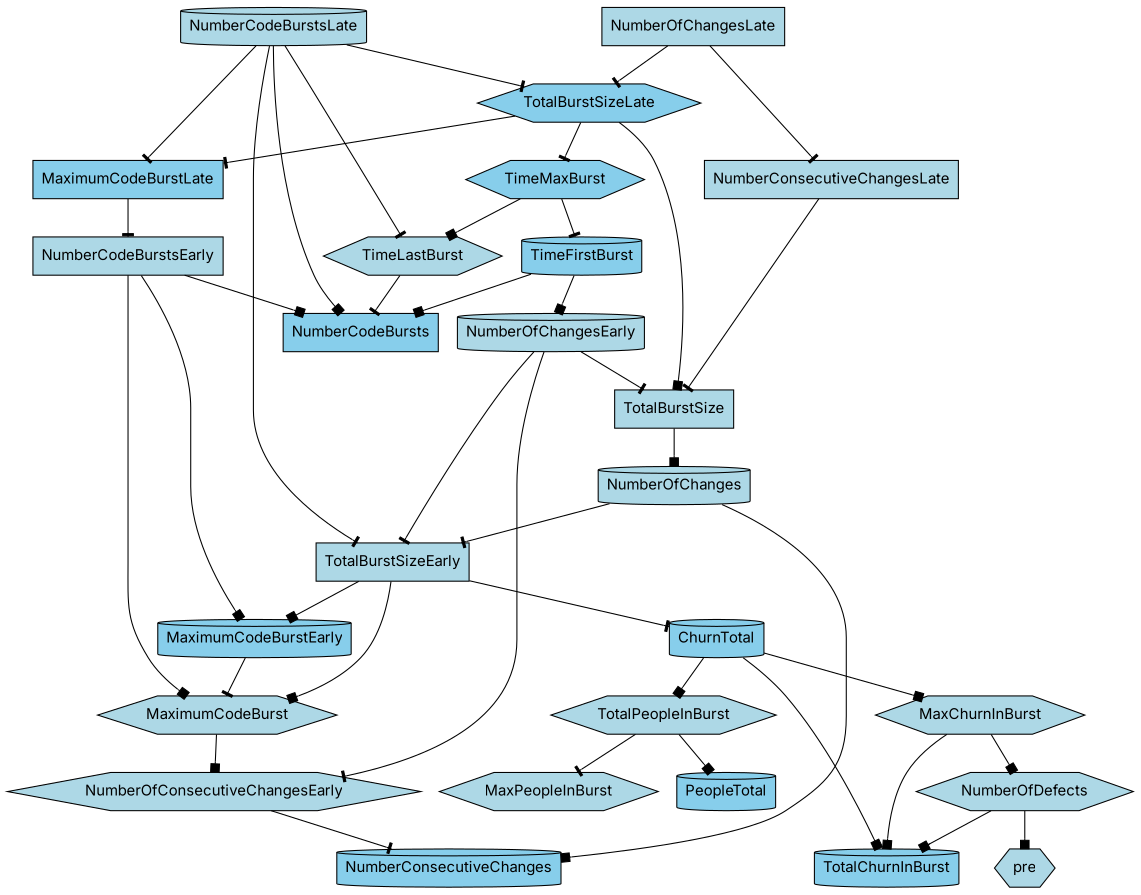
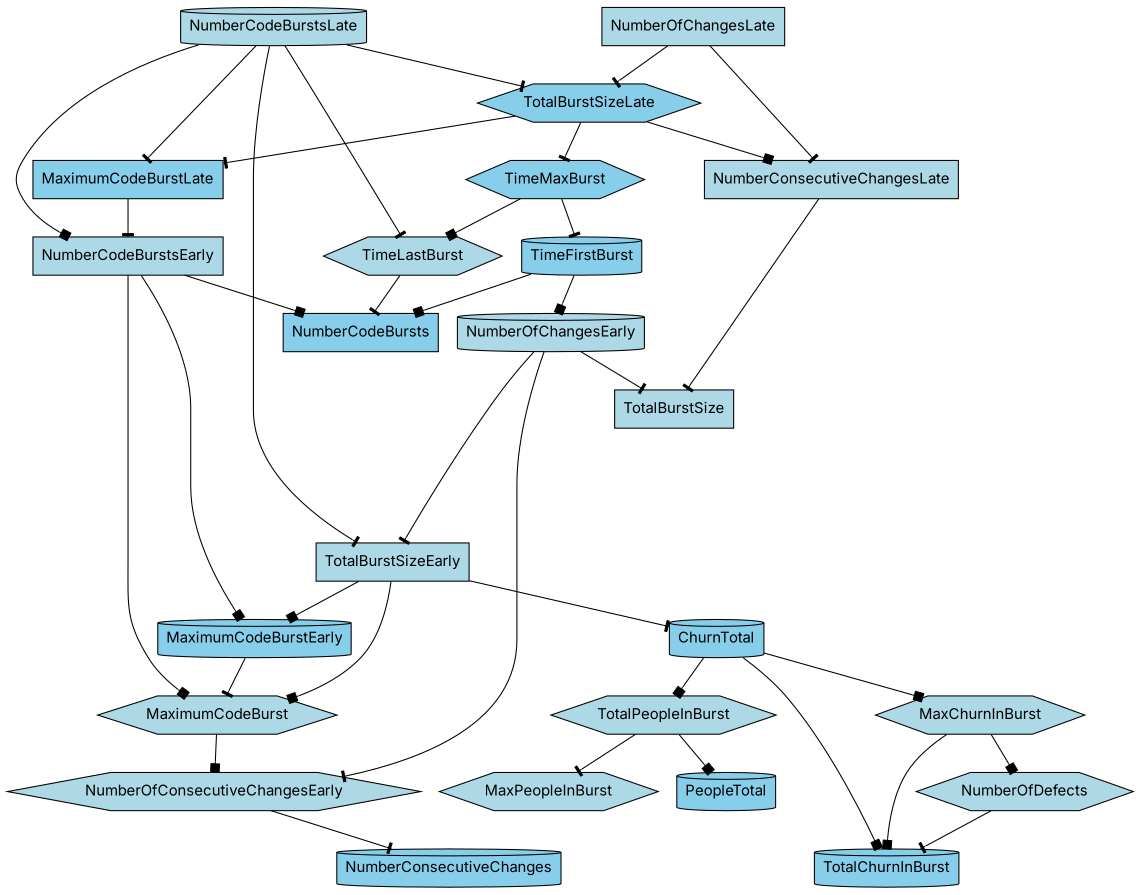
(286, 180) -> (63, 114)
(678, 242) -> (704, 139)
(674, 486) -> none
(958, 828) -> (958, 828)
(1025, 868) -> none
